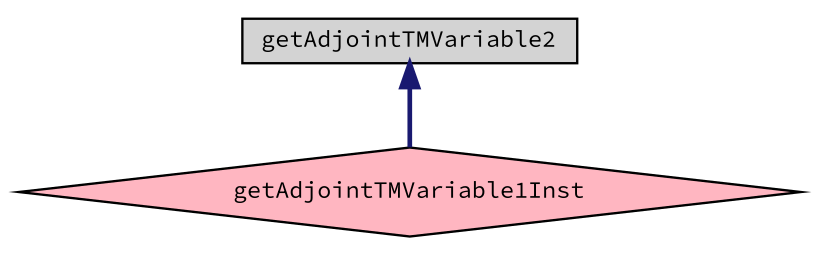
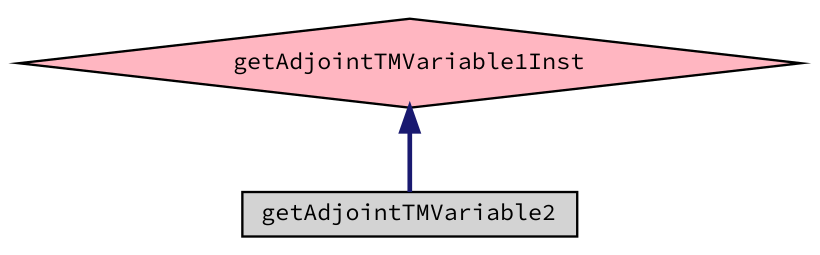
(410, 117) -> (410, 162)
